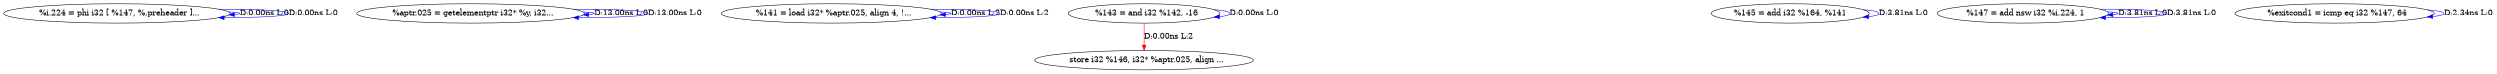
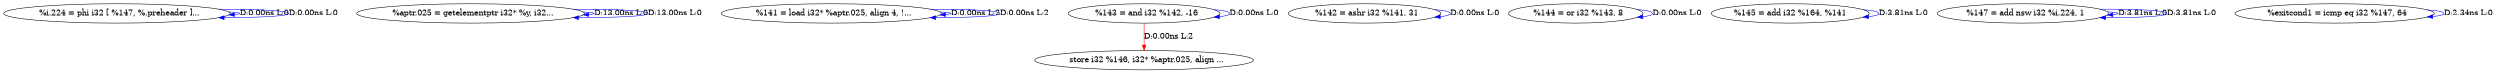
none -> (1364, 13)
none -> (1576, 13)
